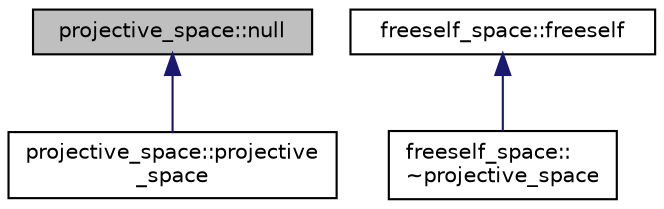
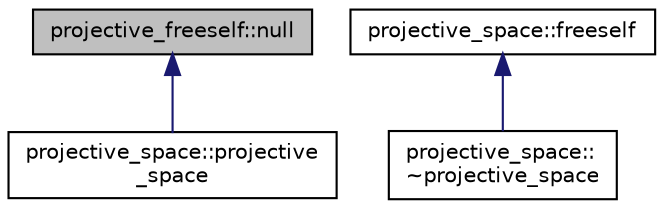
(173, 32) -> (173, 32)
(503, 32) -> (503, 32)
(503, 165) -> (503, 165)
